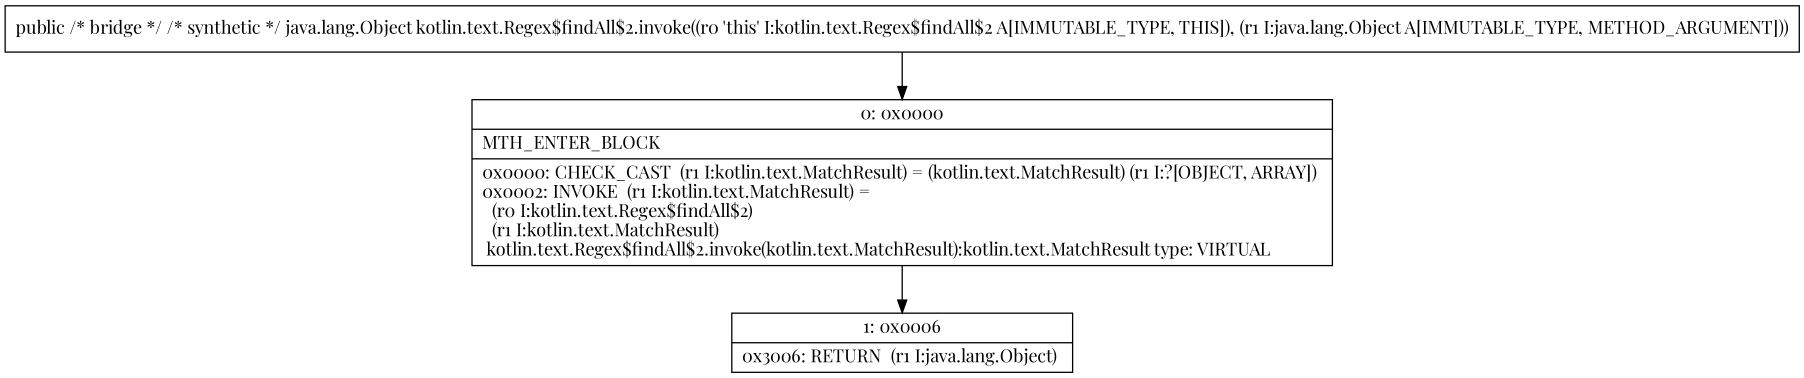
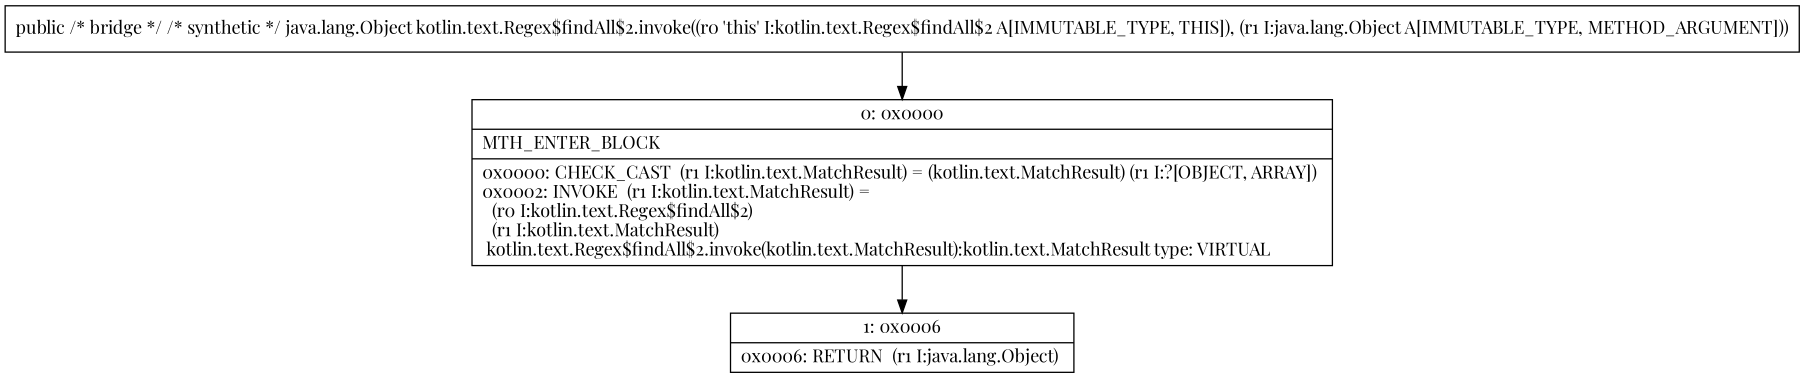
(902, 357) -> (902, 357)
